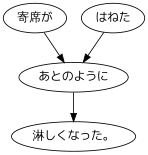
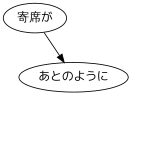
(113, 18) -> none
(74, 136) -> none
